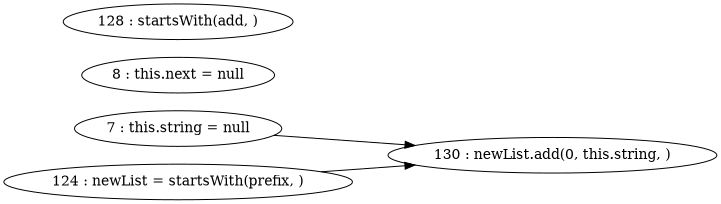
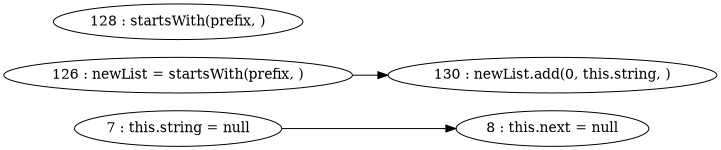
(178, 22) -> (178, 22)
(340, 140) -> (364, 129)
(178, 182) -> (178, 75)
